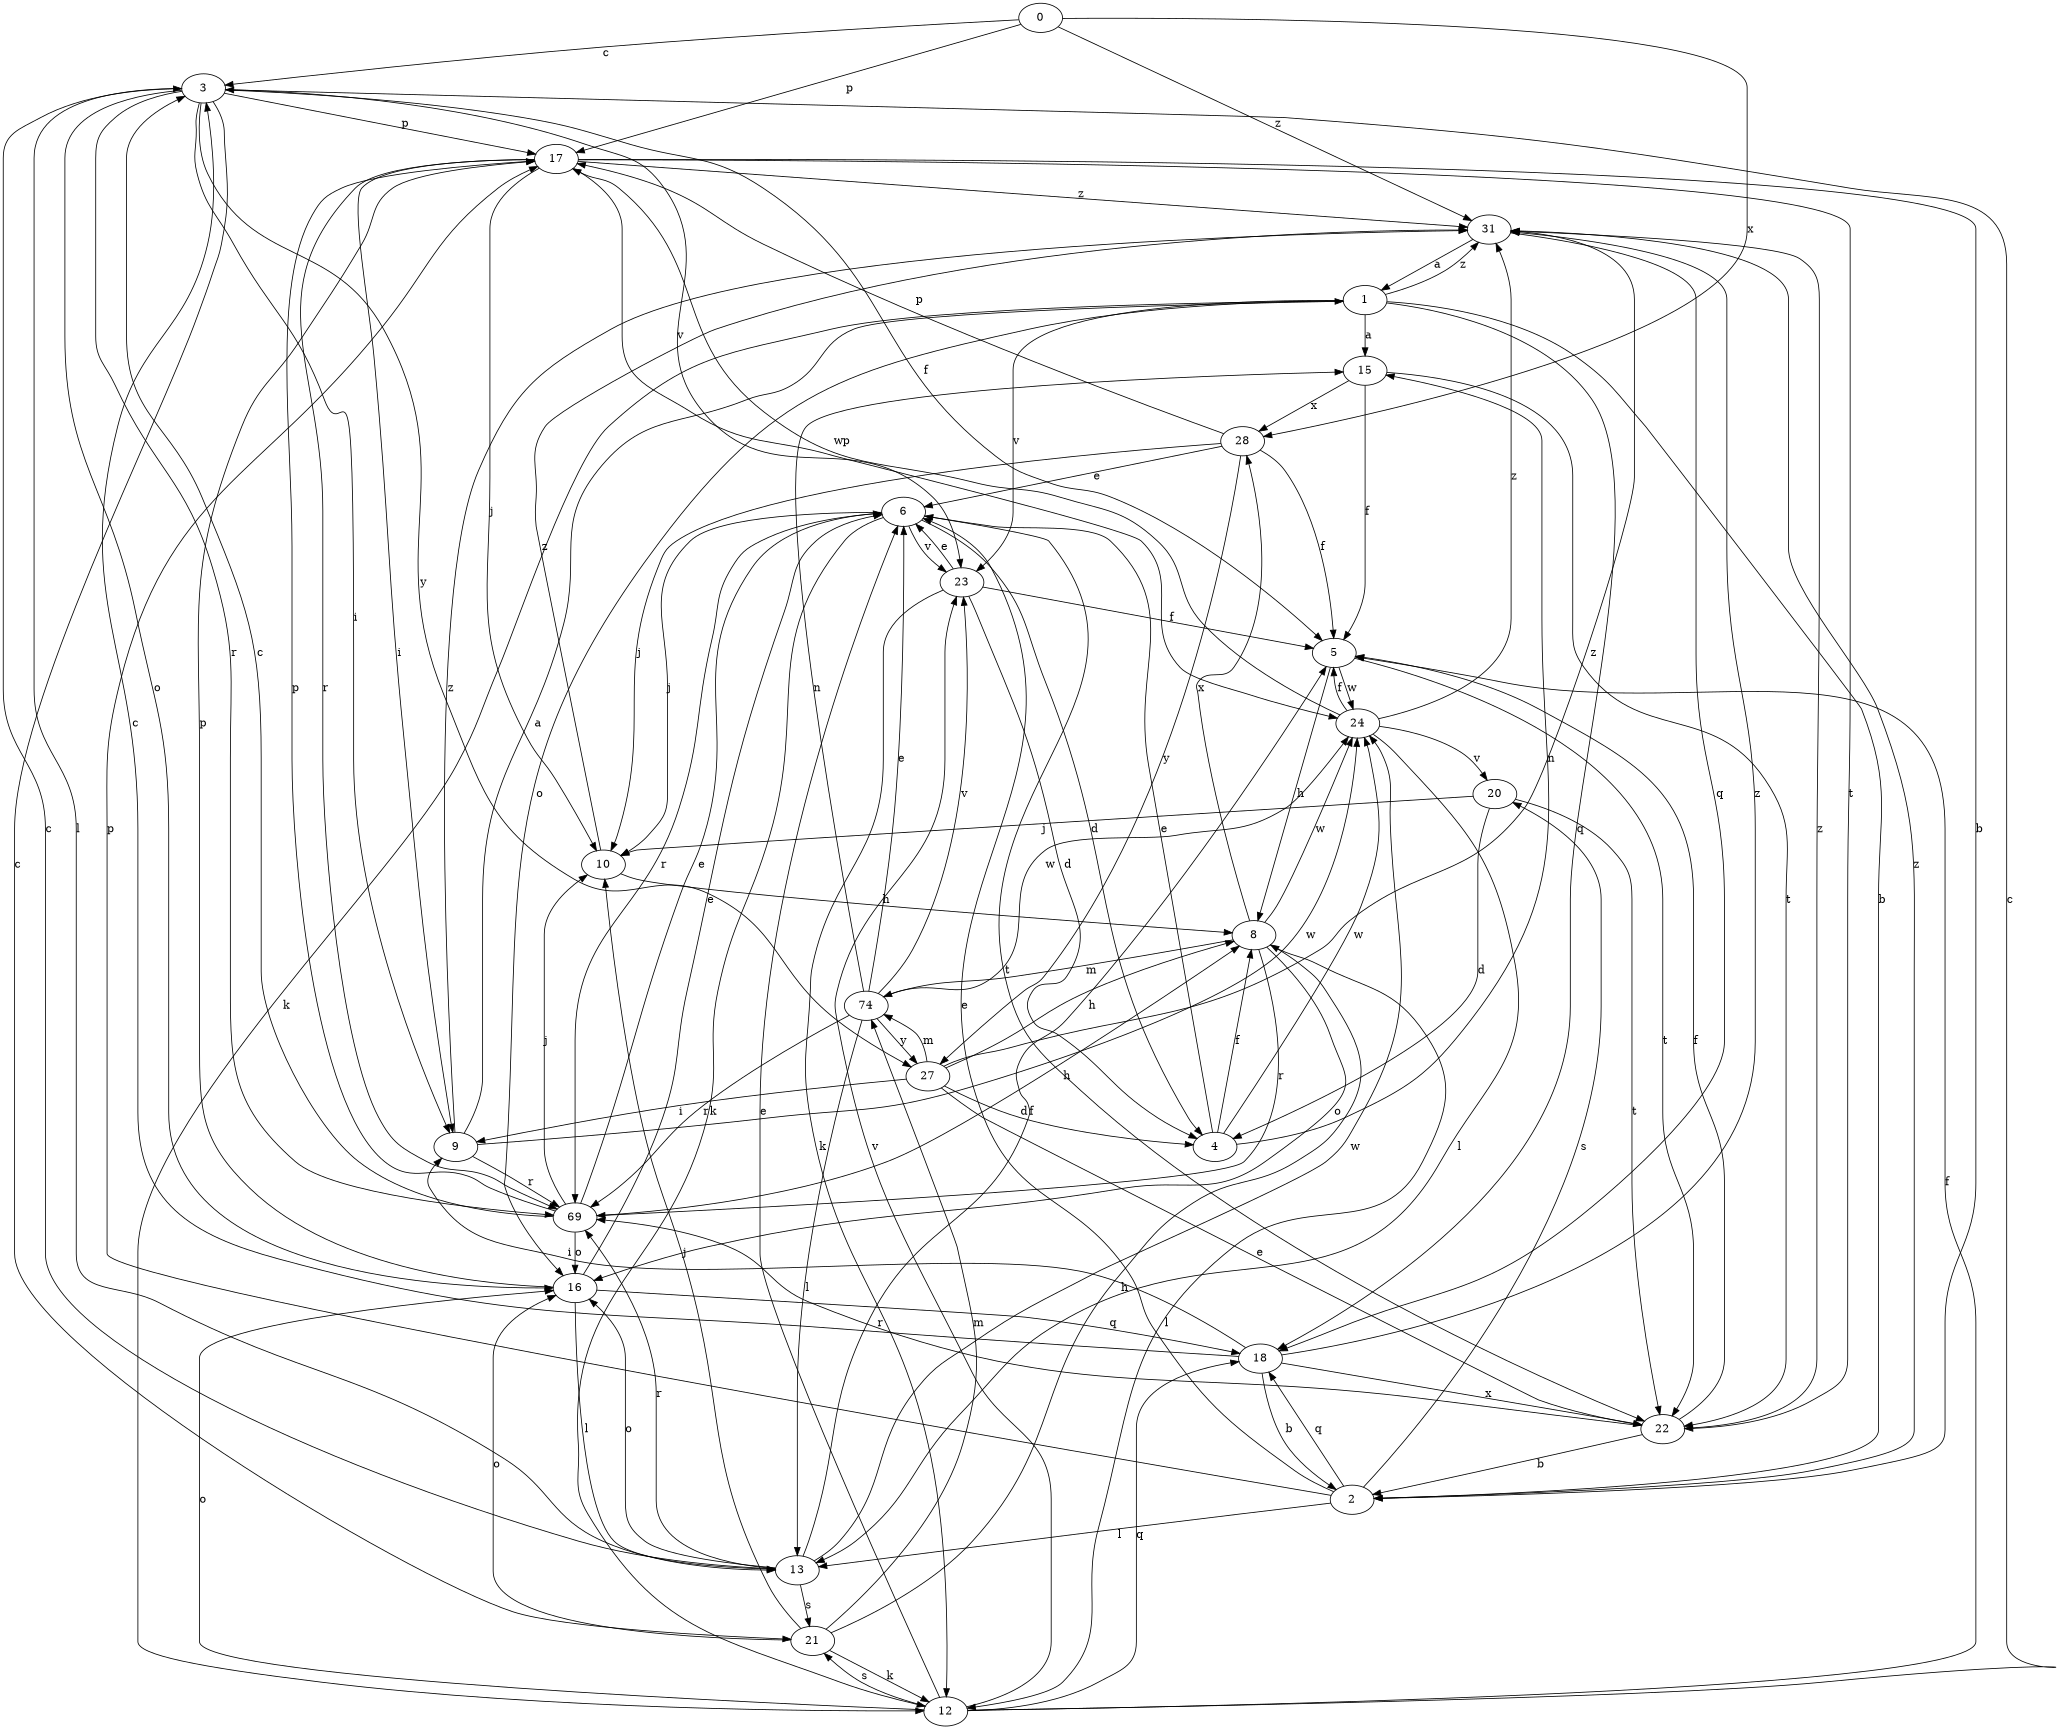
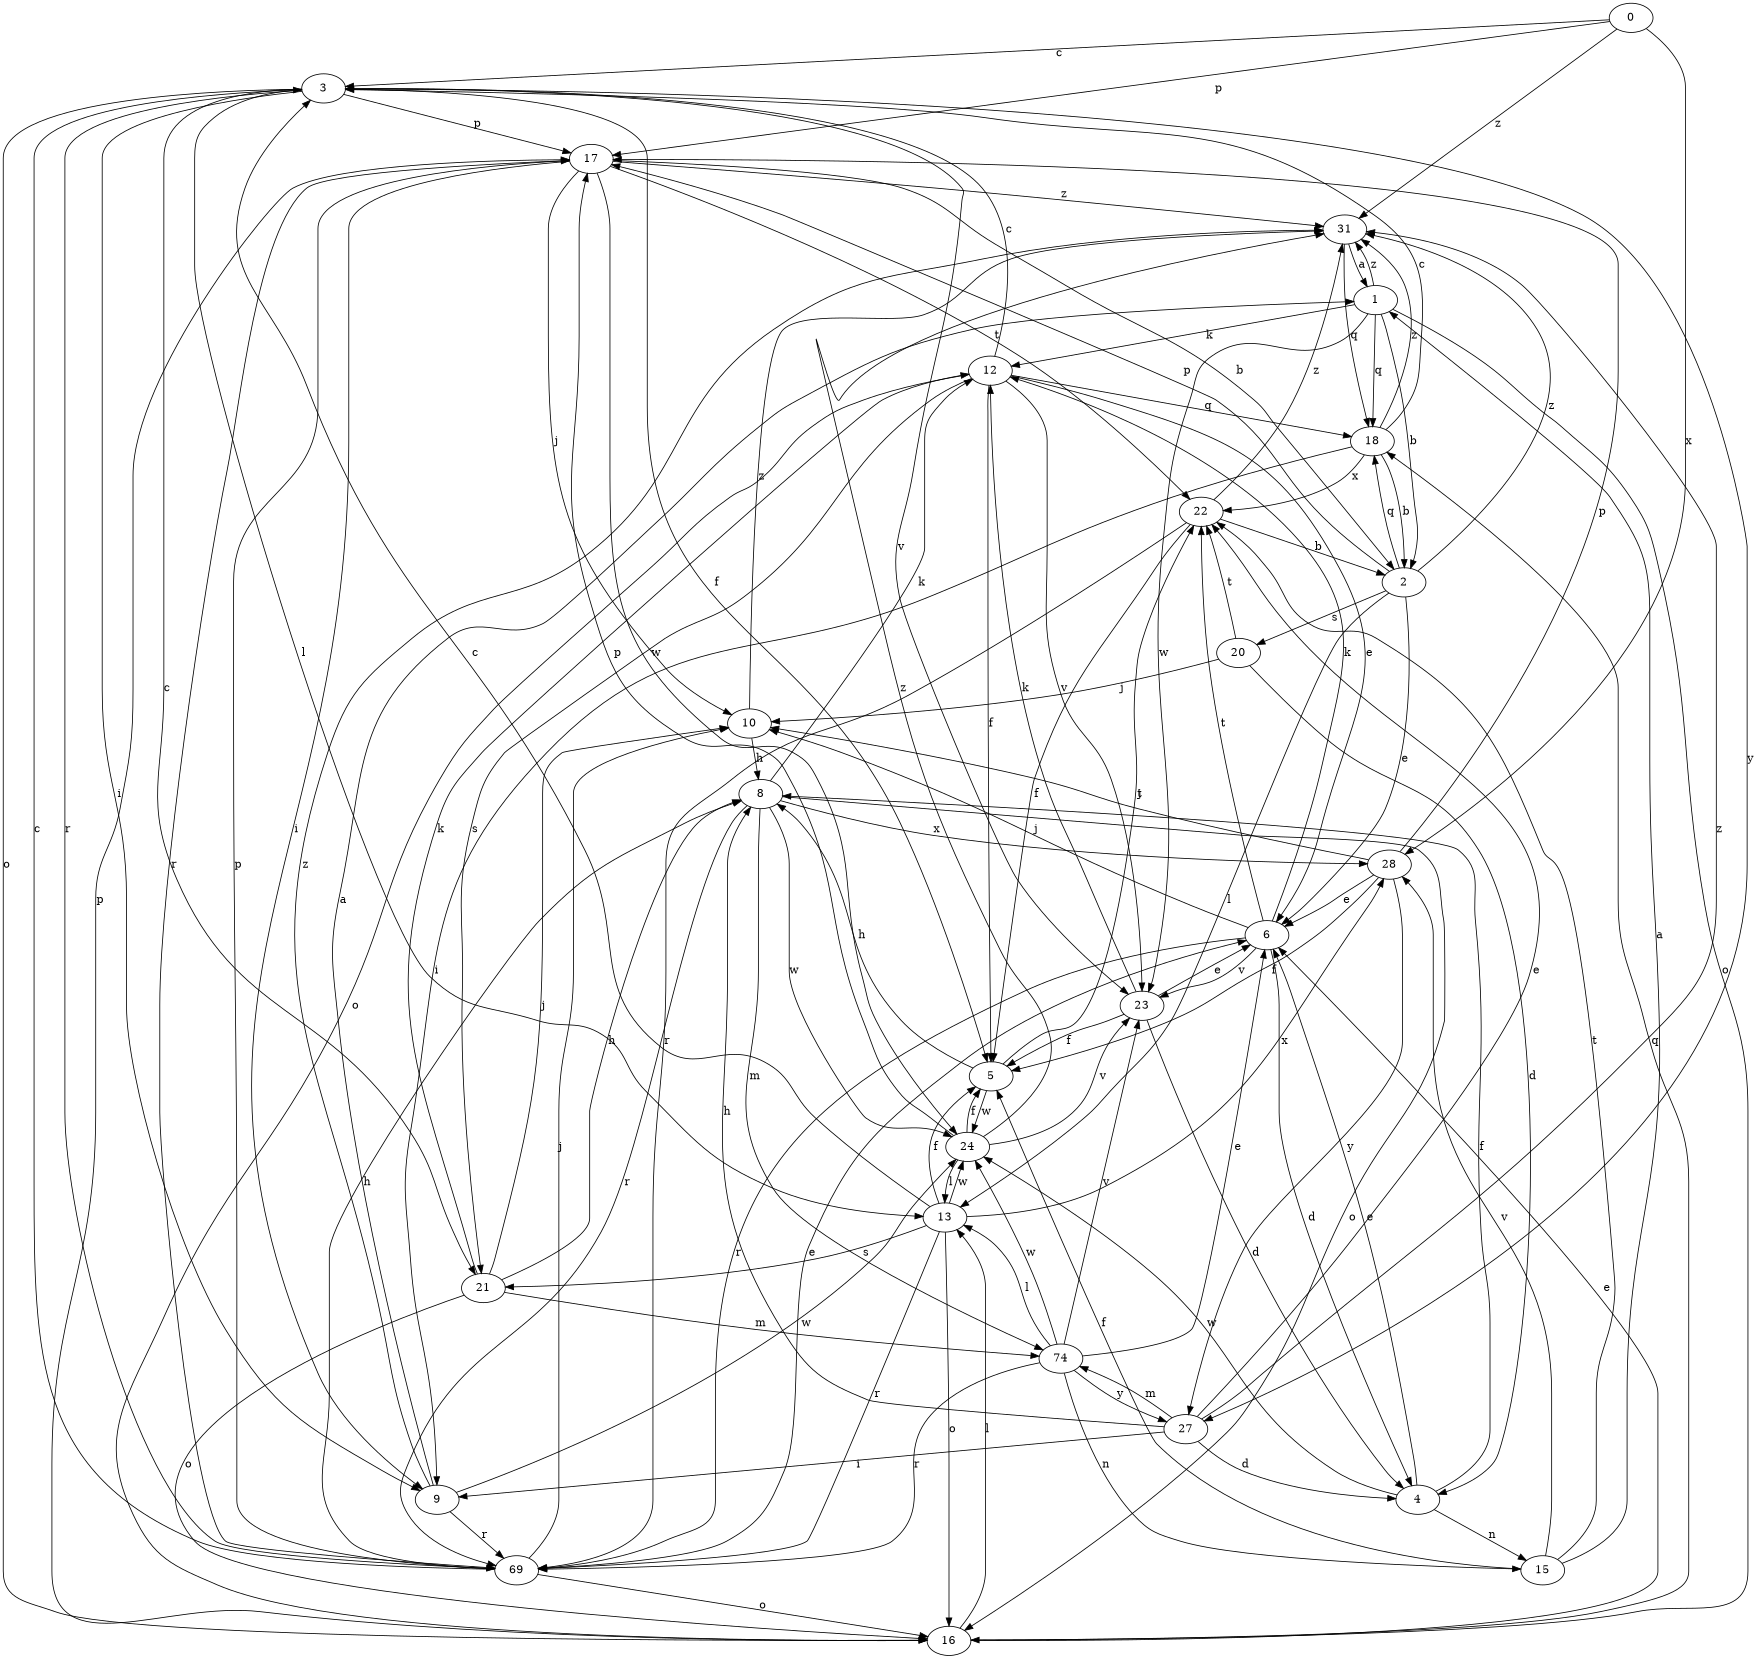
(1365, 331) -> (1654, 903)
(1314, 406) -> (1505, 1217)
(1017, 441) -> (1164, 653)
(1436, 740) -> (1077, 1108)
none -> (1217, 1111)
(1167, 1323) -> (922, 582)
